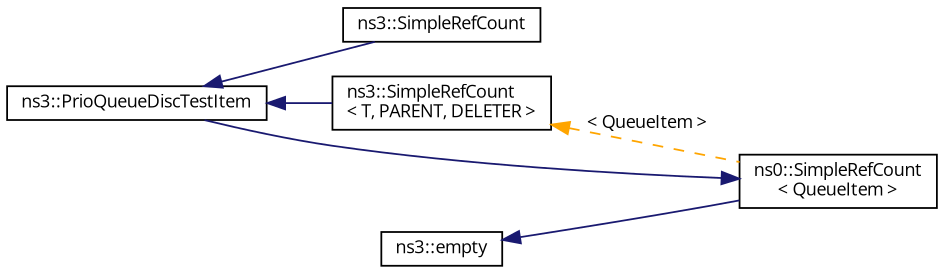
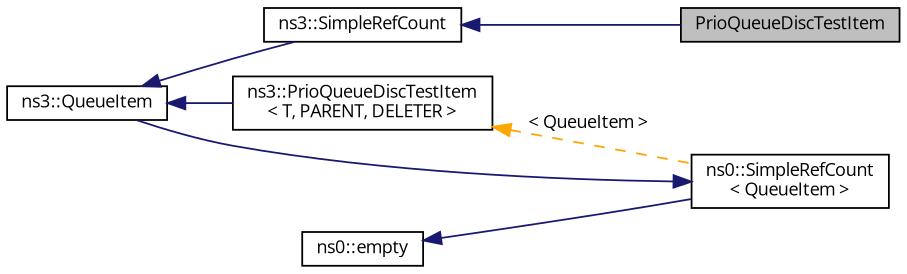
none -> (790, 25)
(137, 103) -> (87, 103)
(442, 103) -> (363, 103)
(442, 249) -> (363, 249)
